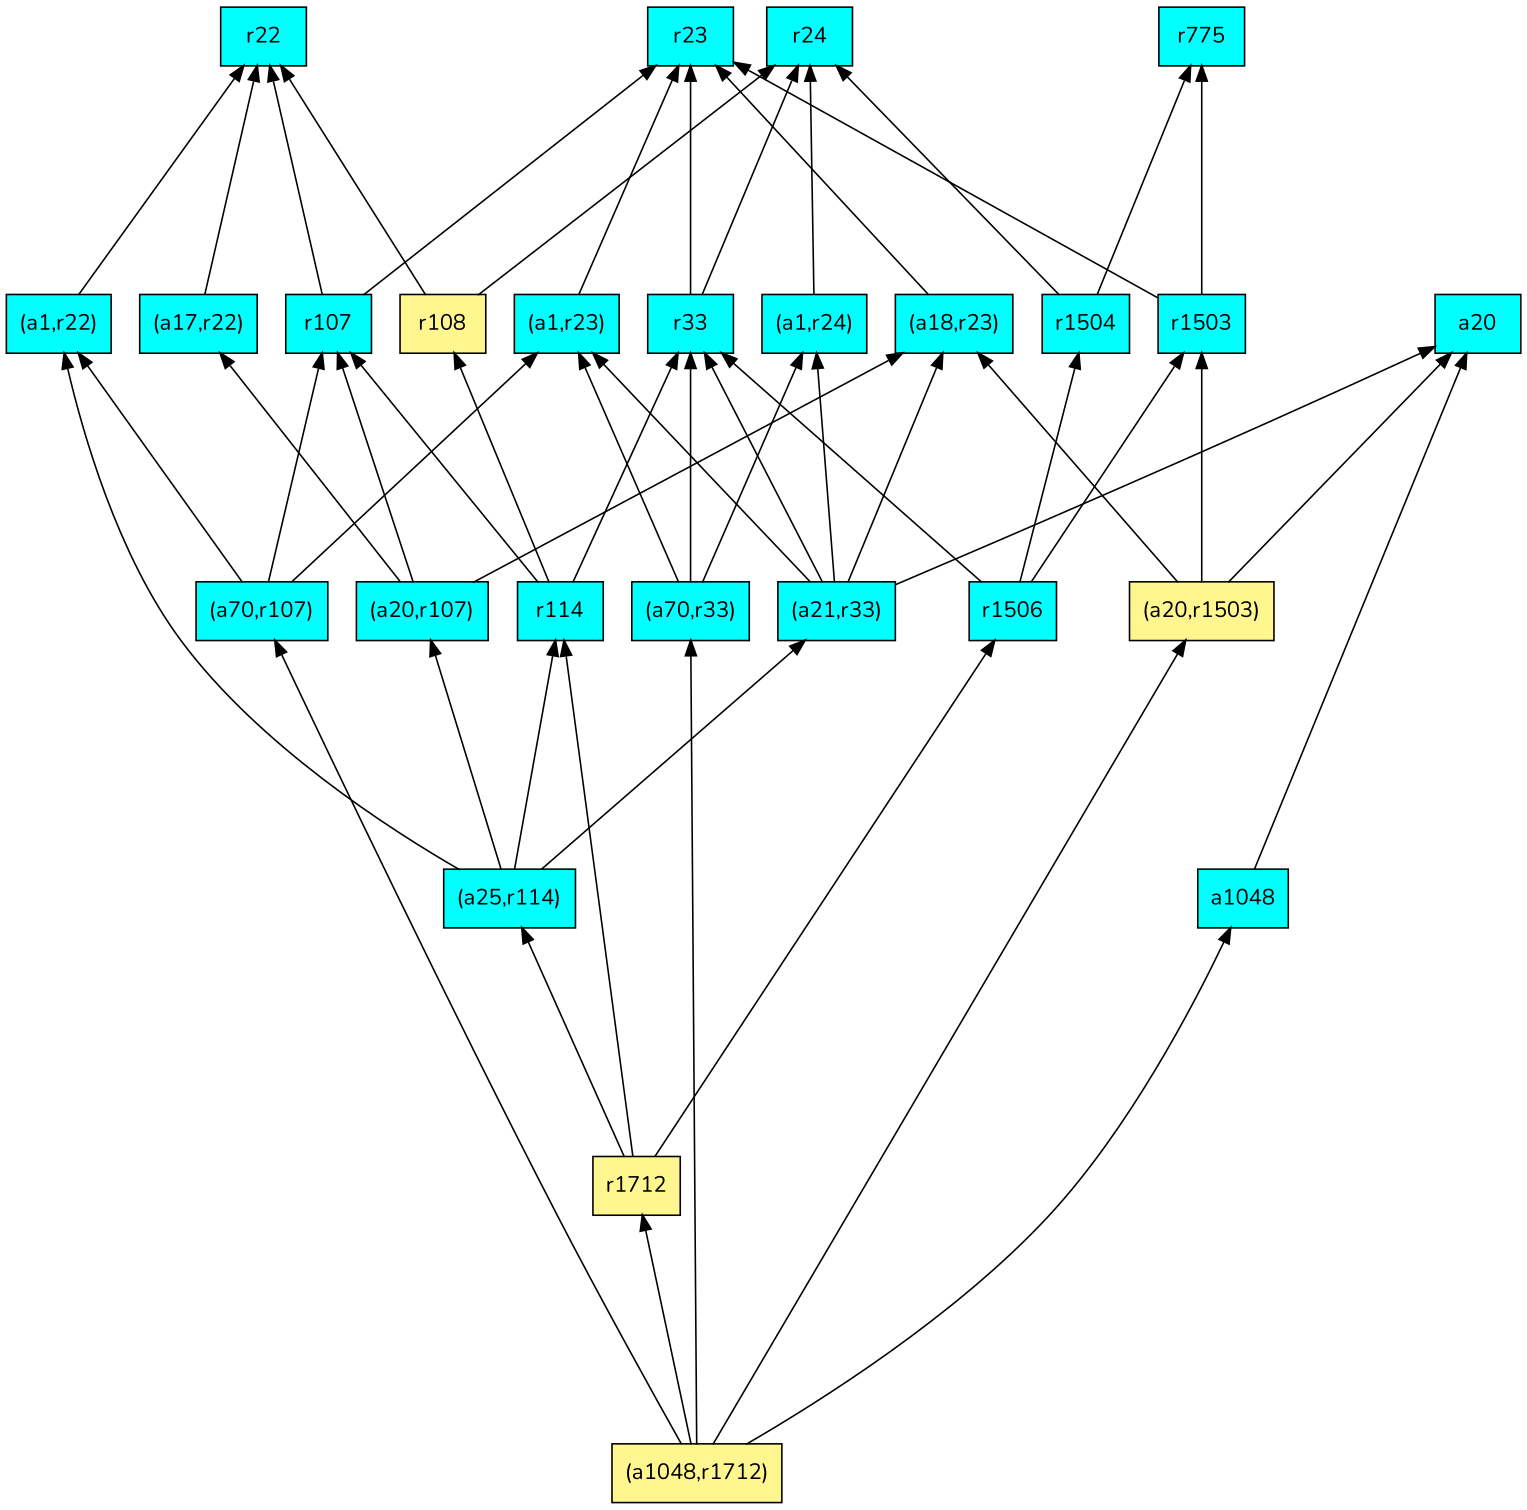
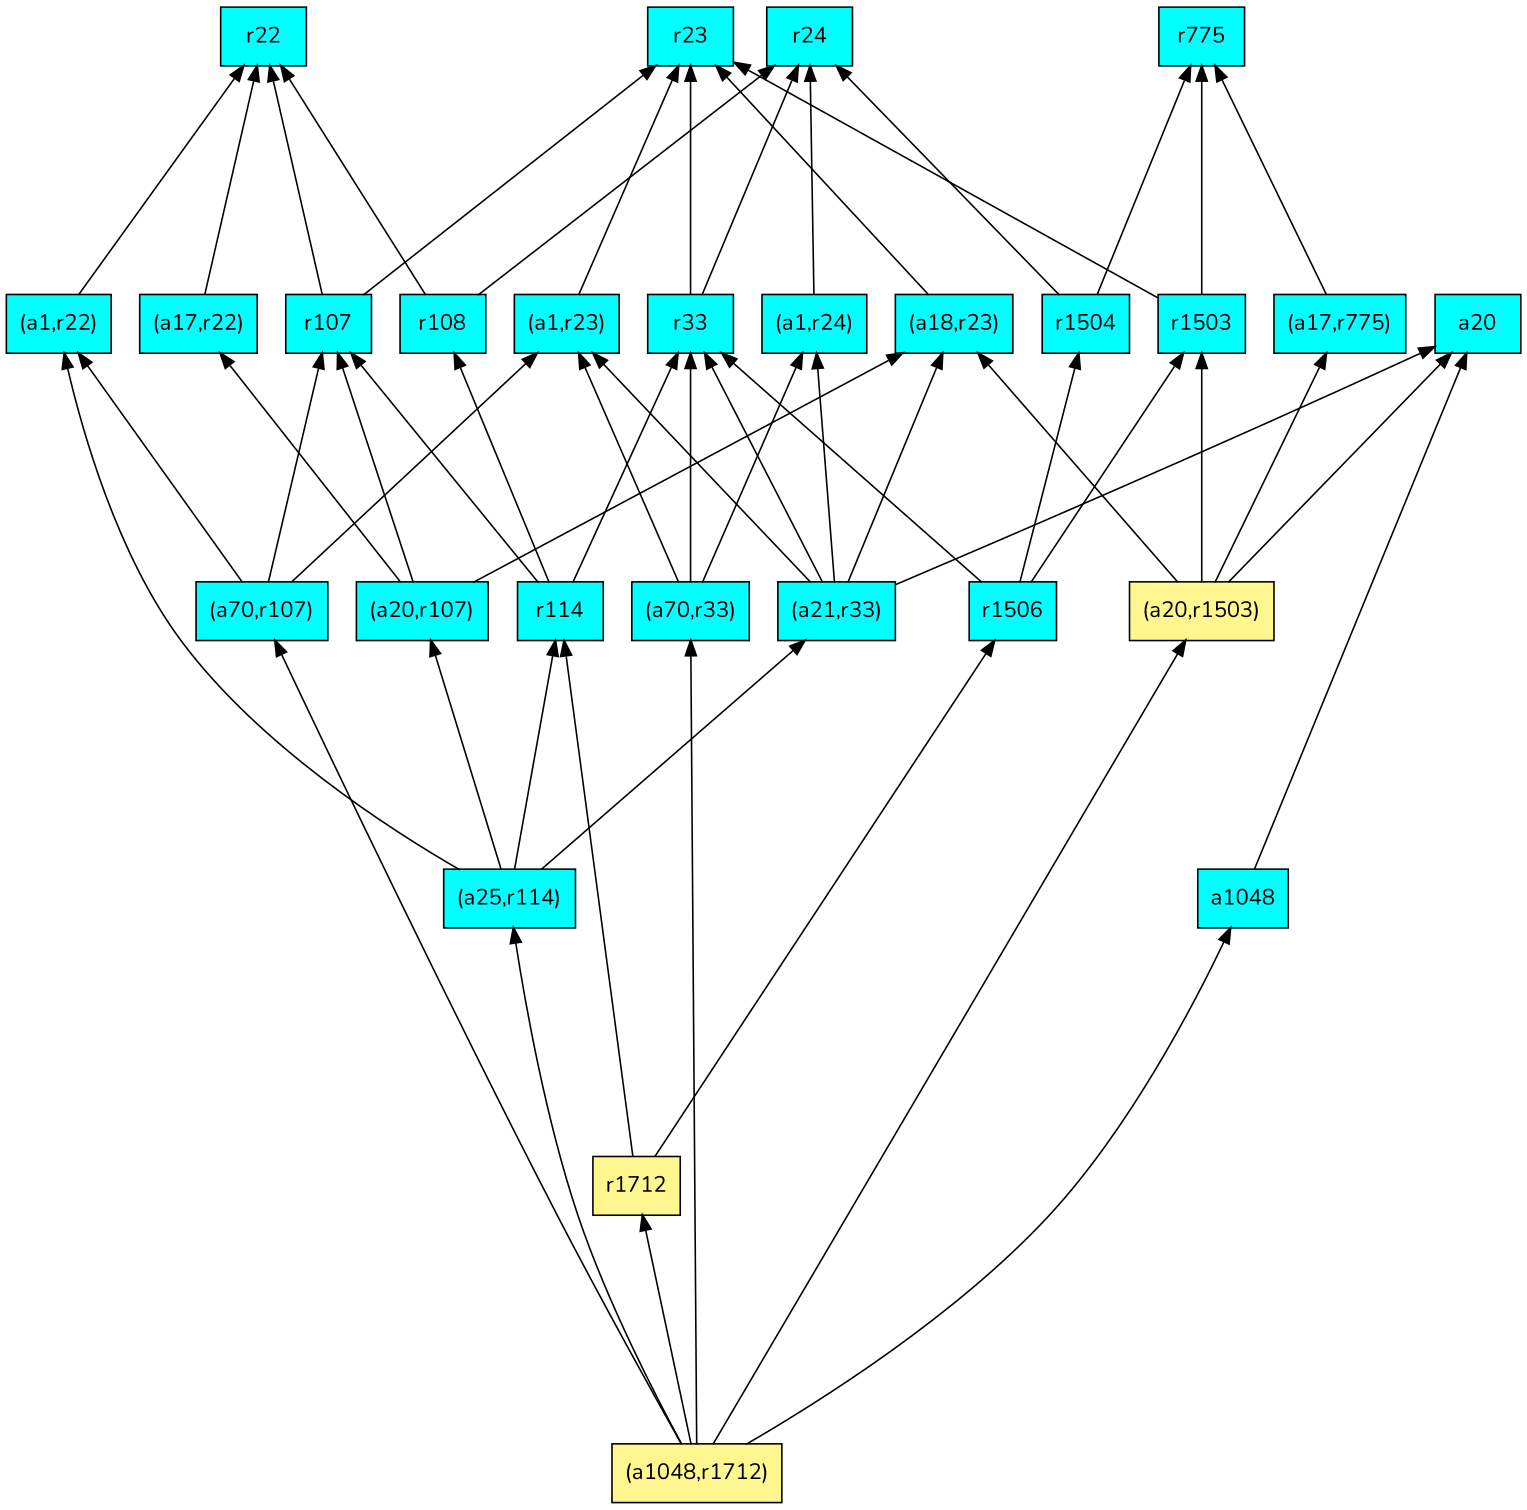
(443, 324) -> (443, 324)
none -> (1340, 324)
(576, 1049) -> (574, 1202)
